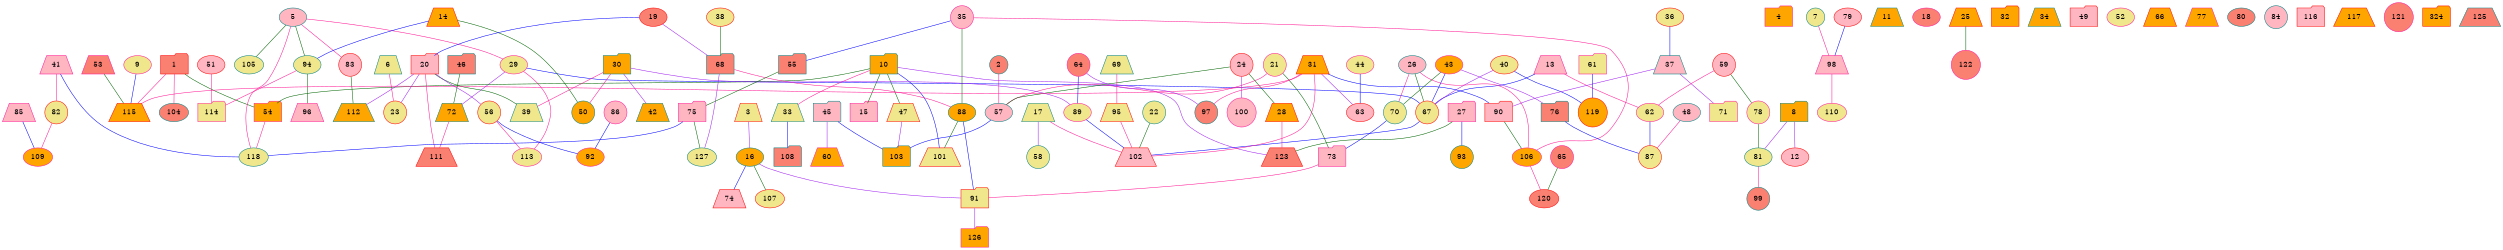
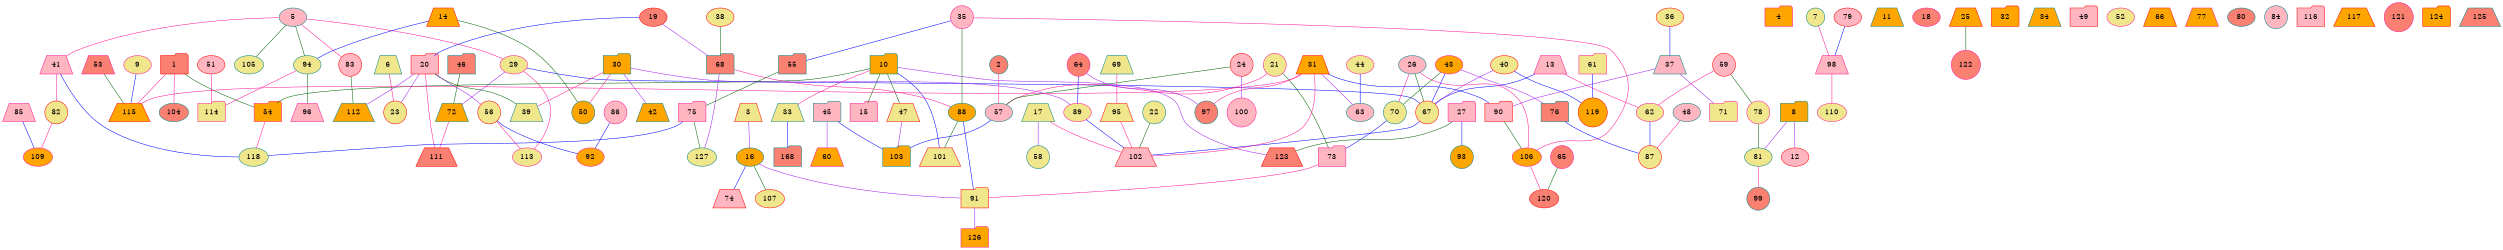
(2437, 17) -> (2437, 17)
(268, 79) -> (171, 27)
(1282, 112) -> none
(1360, 112) -> (1360, 112)
(788, 157) -> (788, 157)
